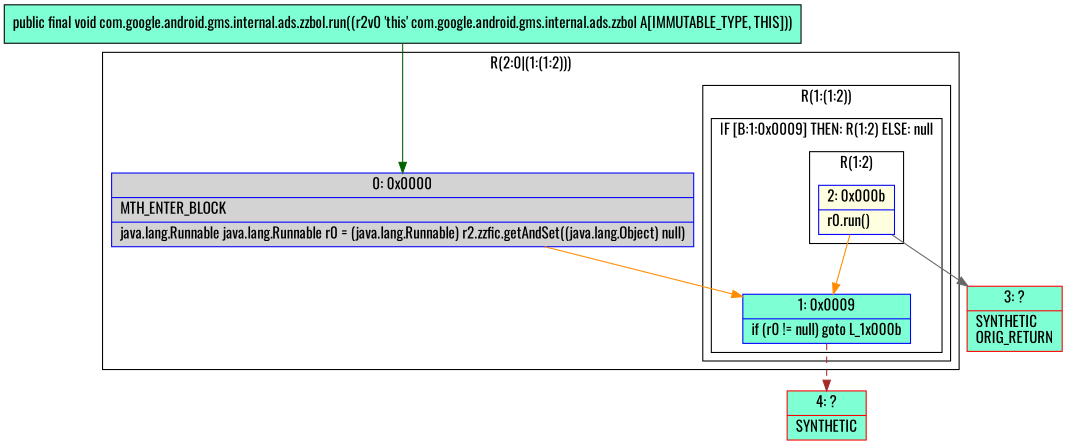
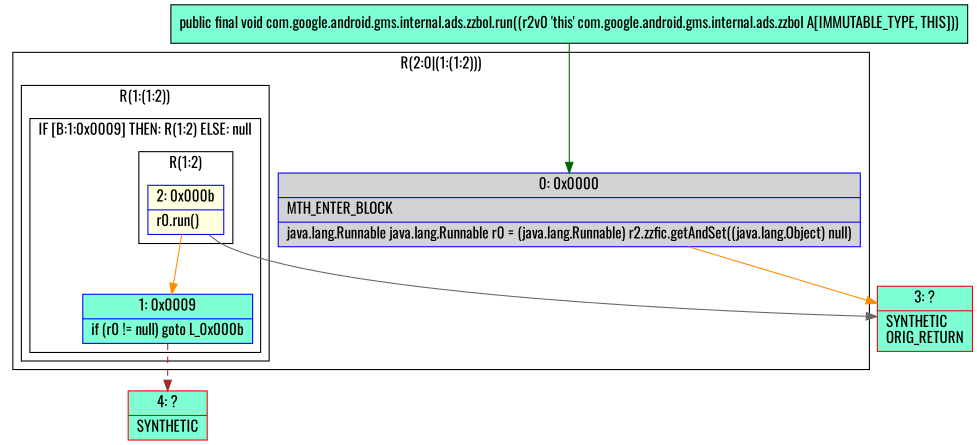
(638, 270) -> (778, 274)
(827, 331) -> (168, 331)
